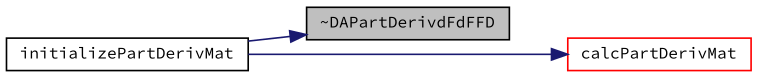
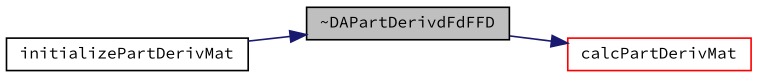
(400, 54) -> (530, 39)
